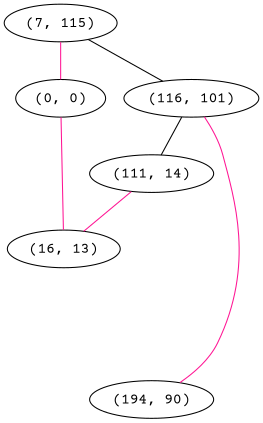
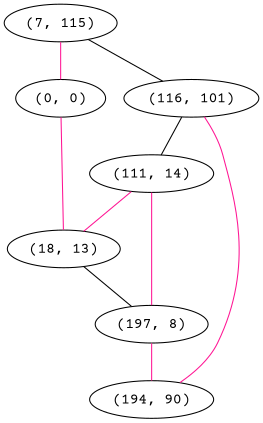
(64, 249) -> (64, 249)
none -> (152, 324)
